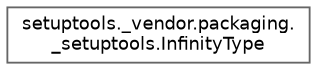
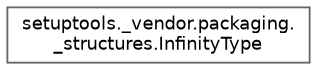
(159, 35) -> (159, 35)
